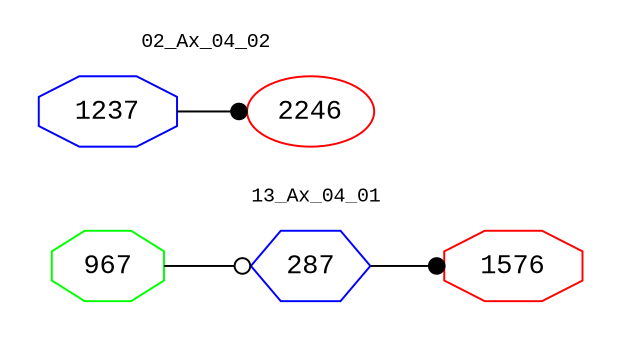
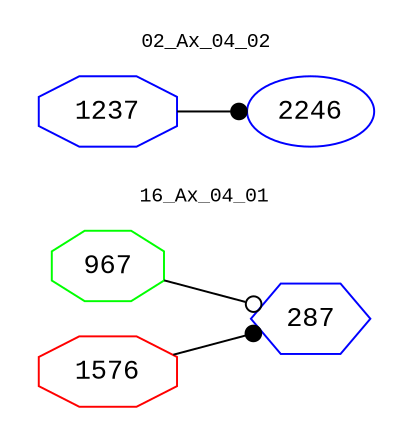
(311, 111) -> (311, 111)
(317, 197) -> (205, 197)
(400, 266) -> (209, 345)
